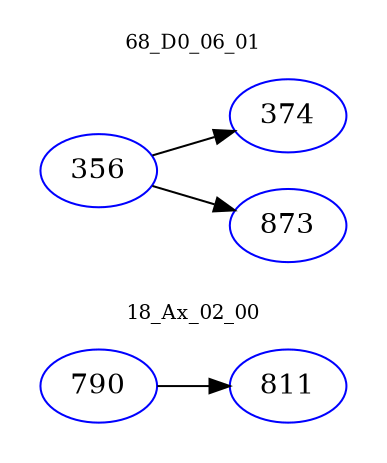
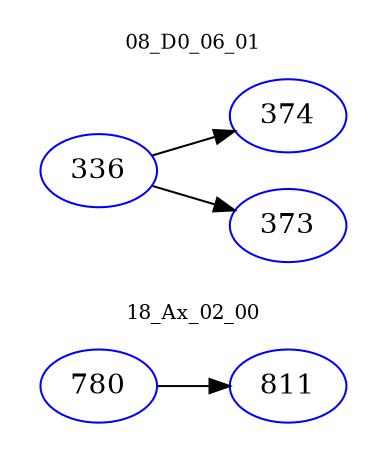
(193, 44) -> (193, 44)
(99, 171) -> (99, 171)
(288, 226) -> (288, 226)
(99, 386) -> (99, 386)
